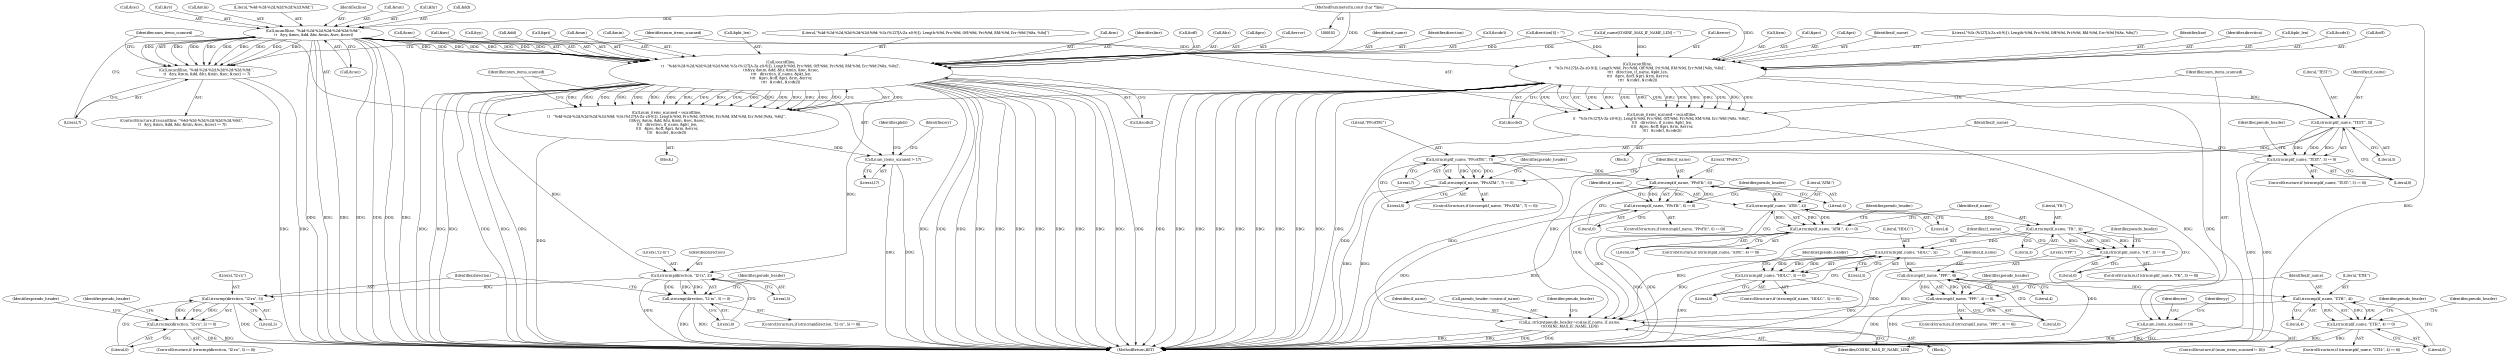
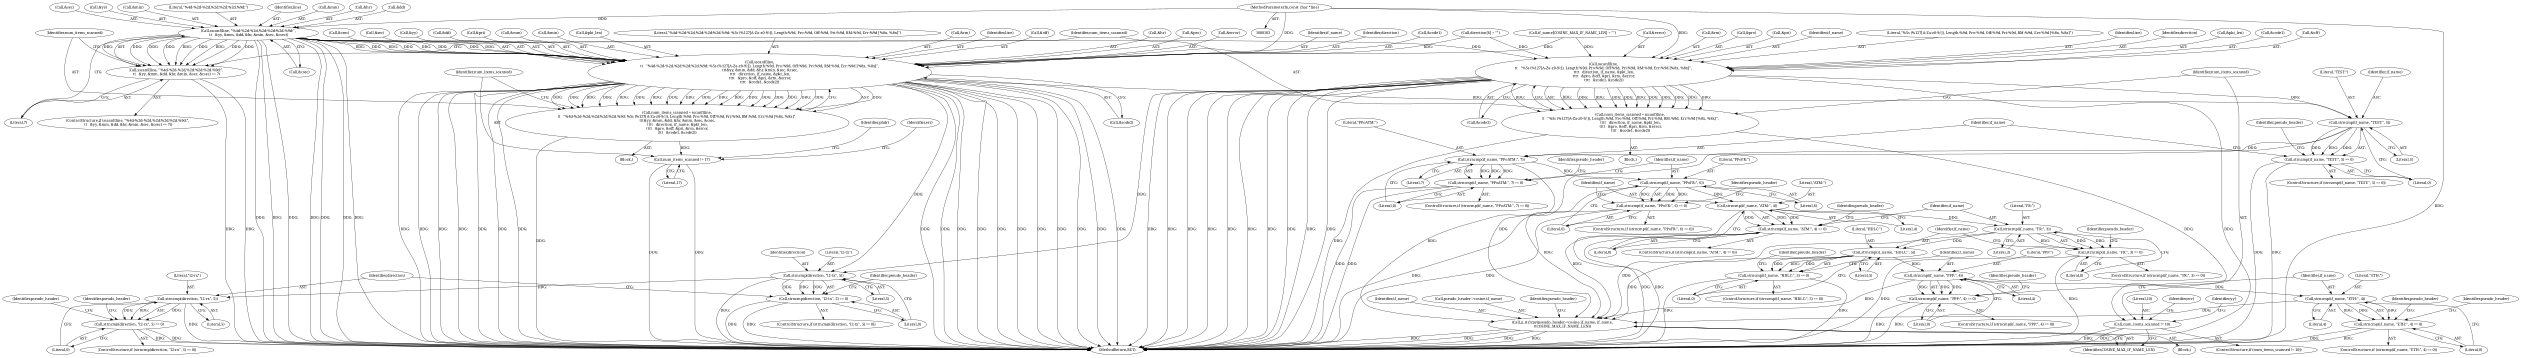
(884, 171) -> (682, 171)
none -> (2142, 299)
